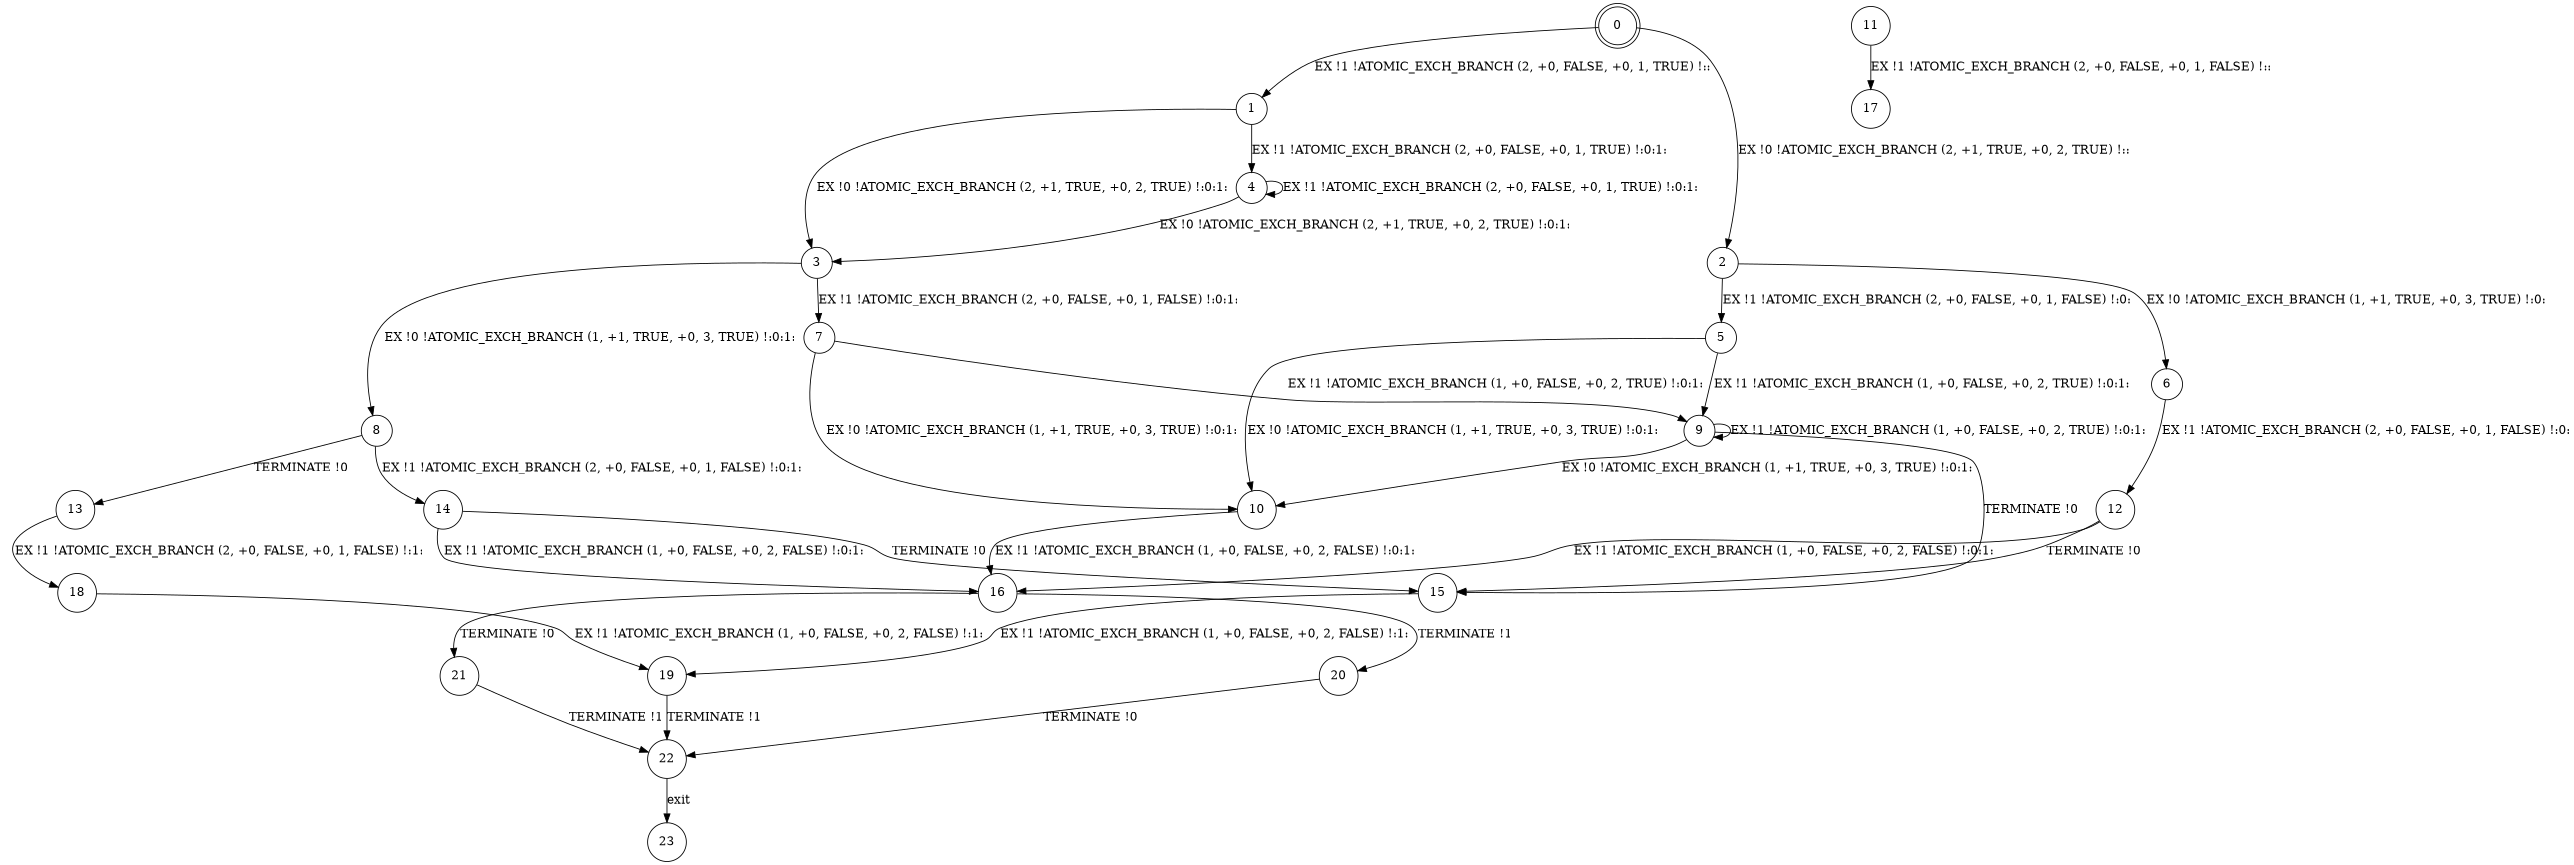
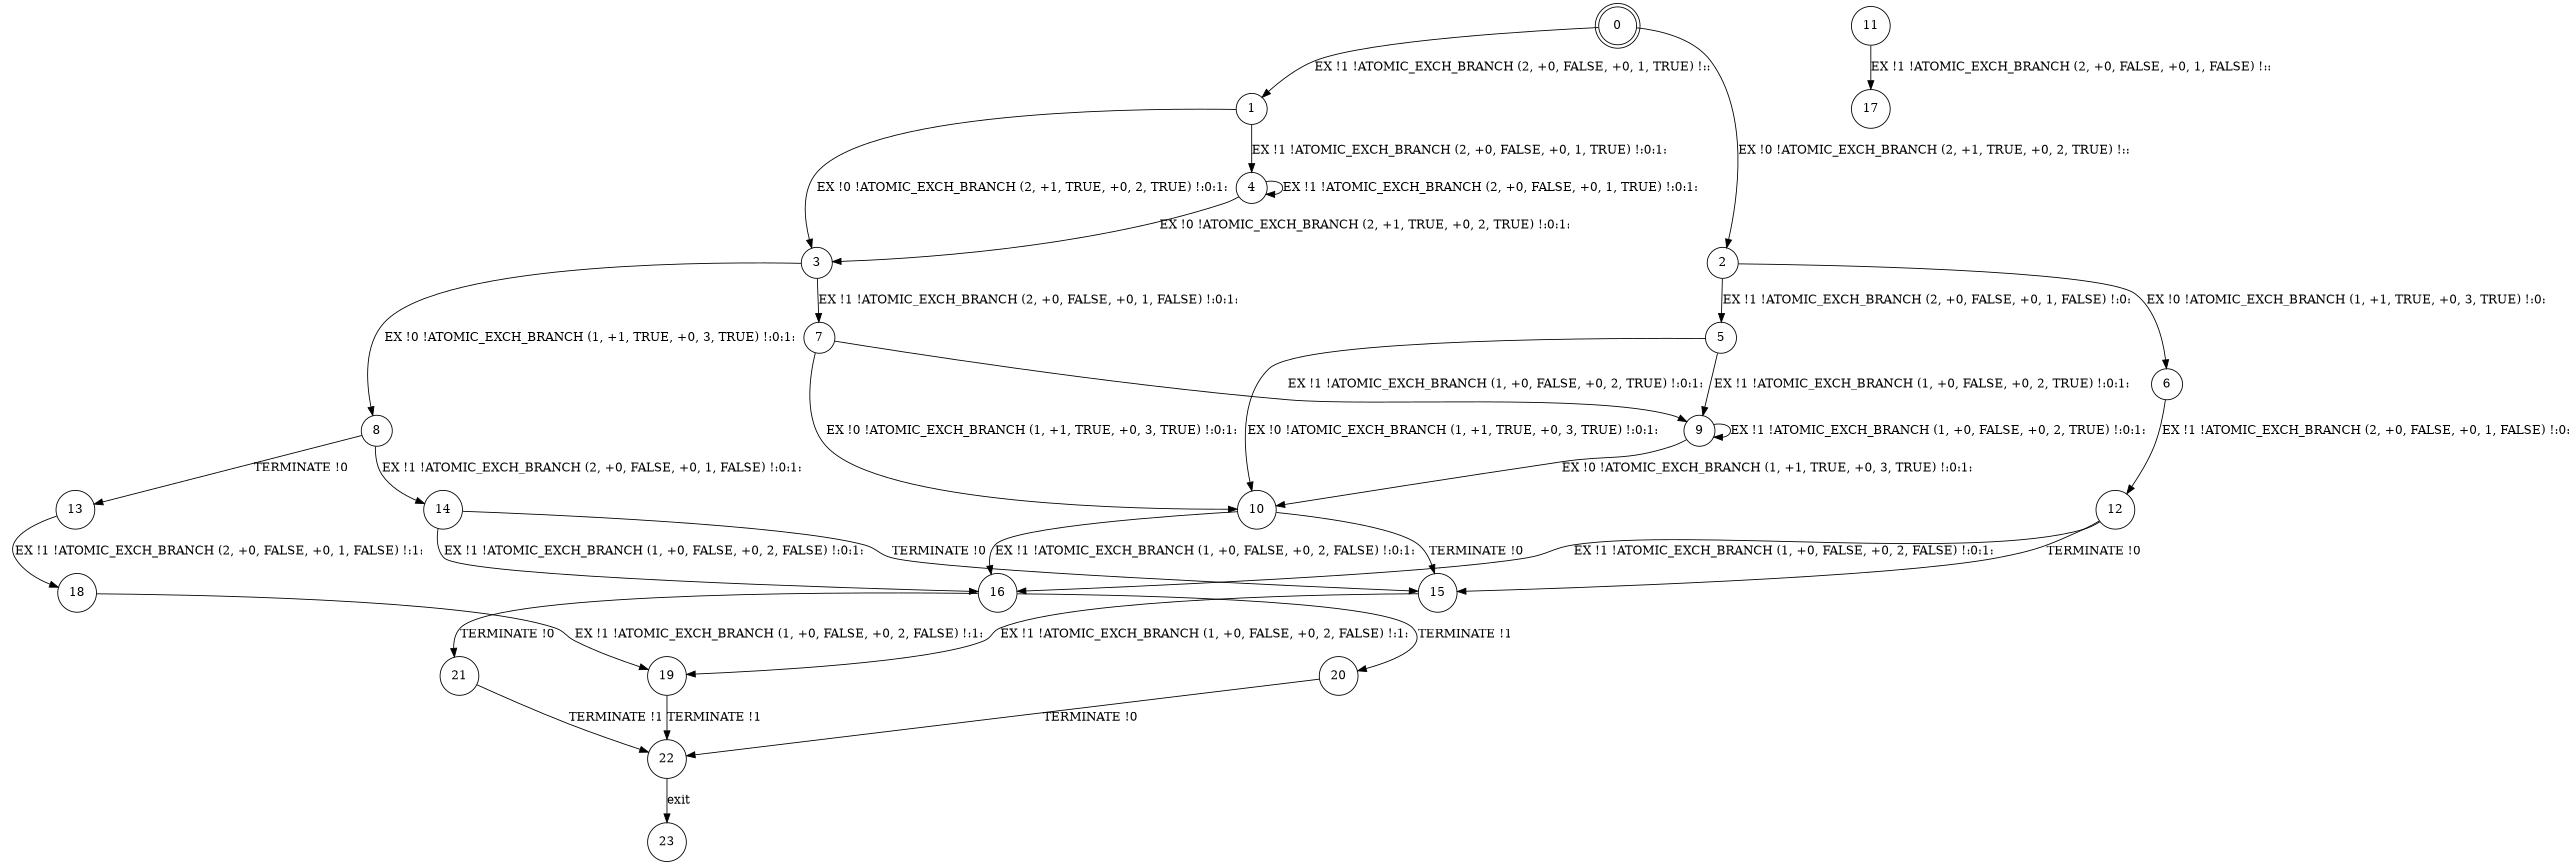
(1902, 578) -> (1361, 525)
